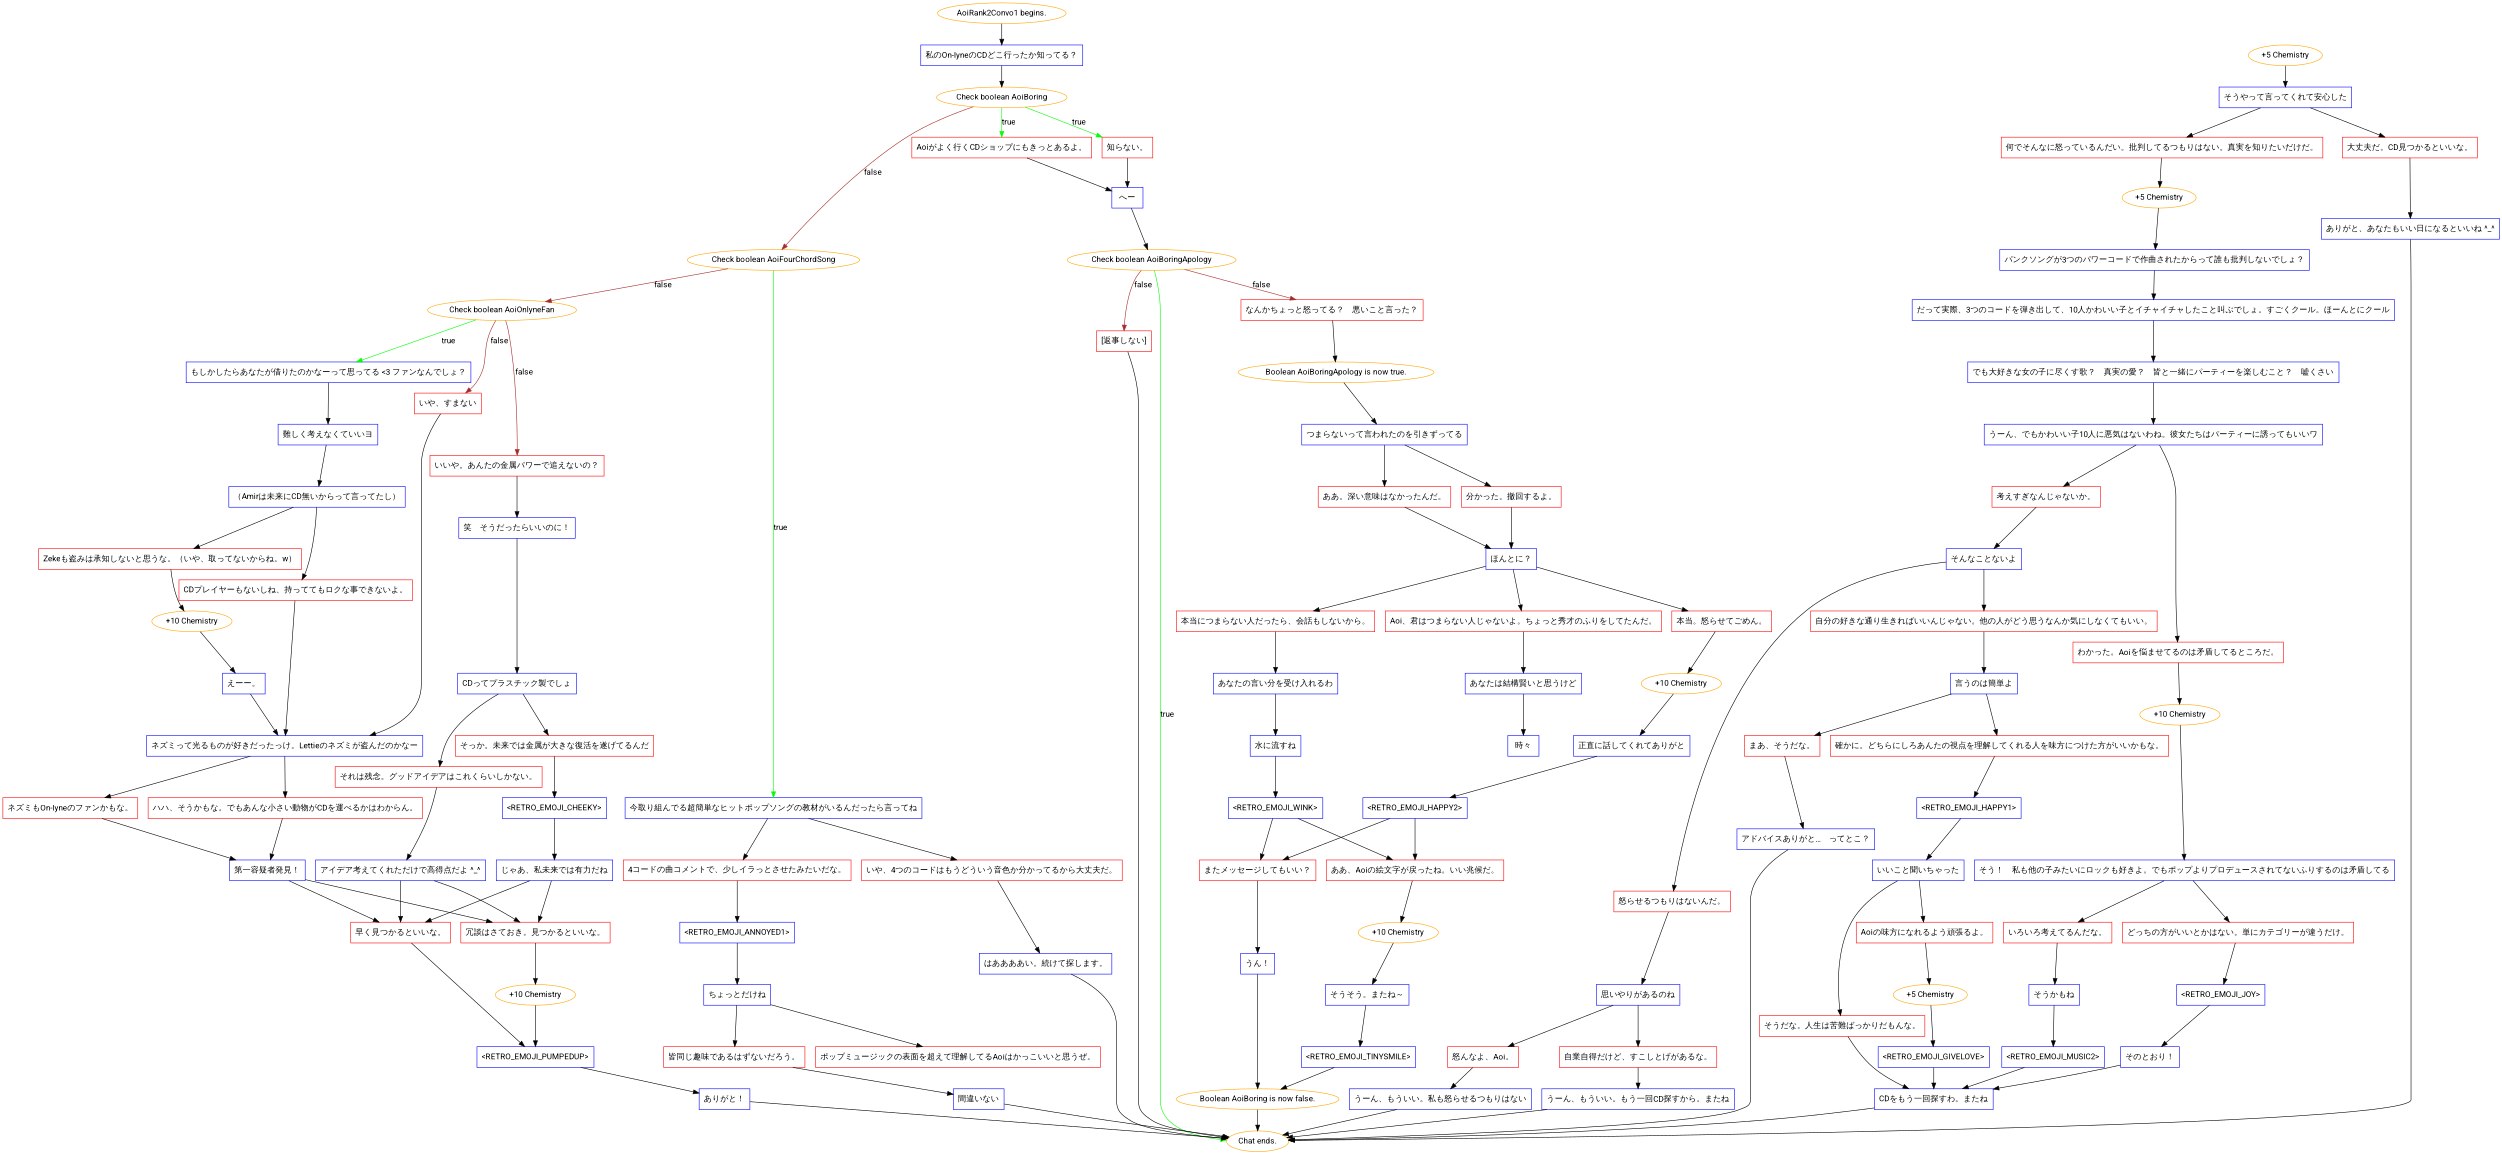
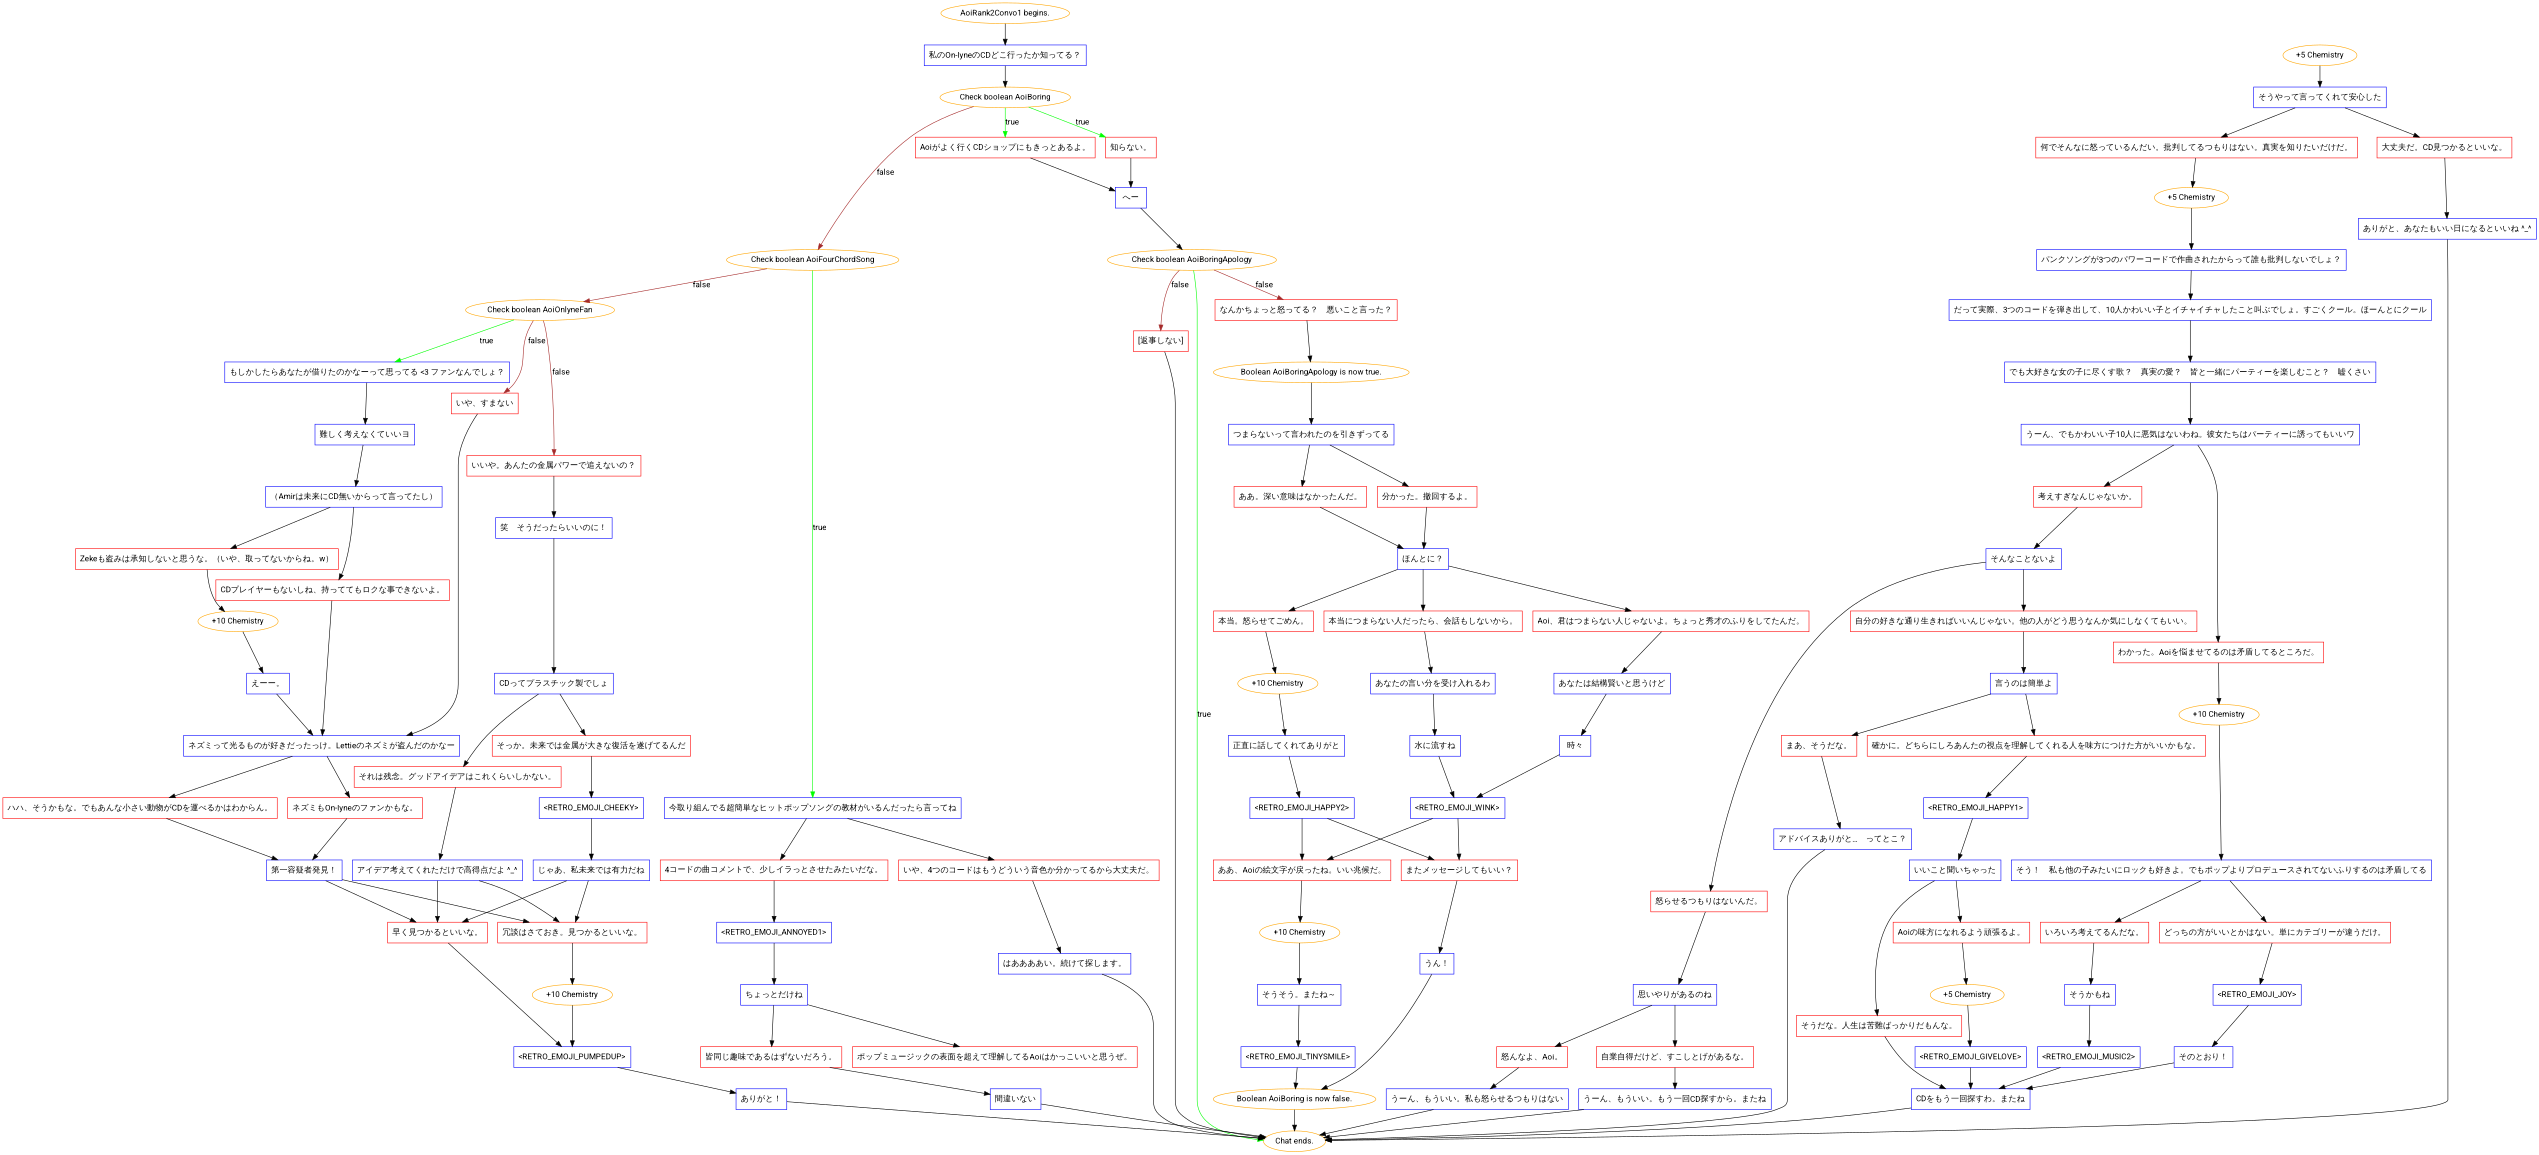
none -> (1521, 775)
